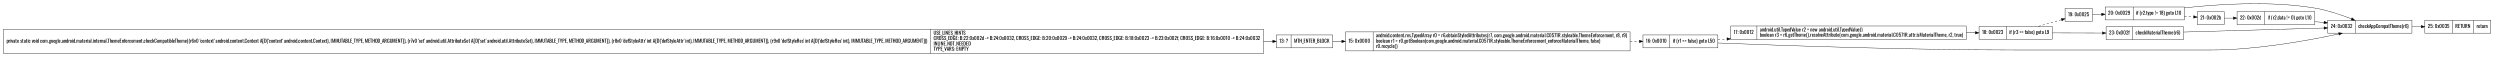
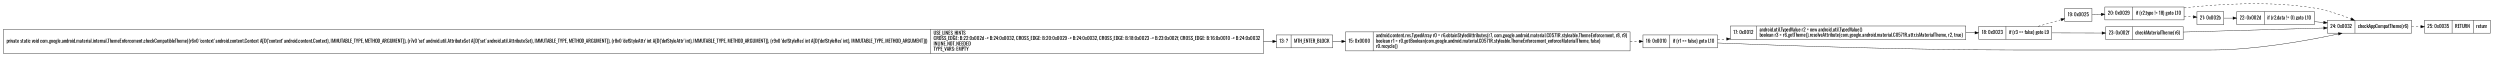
(2269, 4) -> (2268, 4)
(2417, 27) -> (2416, 27)
(1694, 41) -> (1694, 41)
